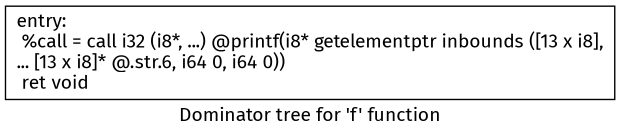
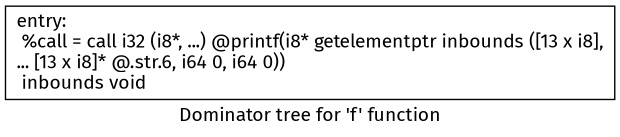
(53, 83) -> (82, 83)
